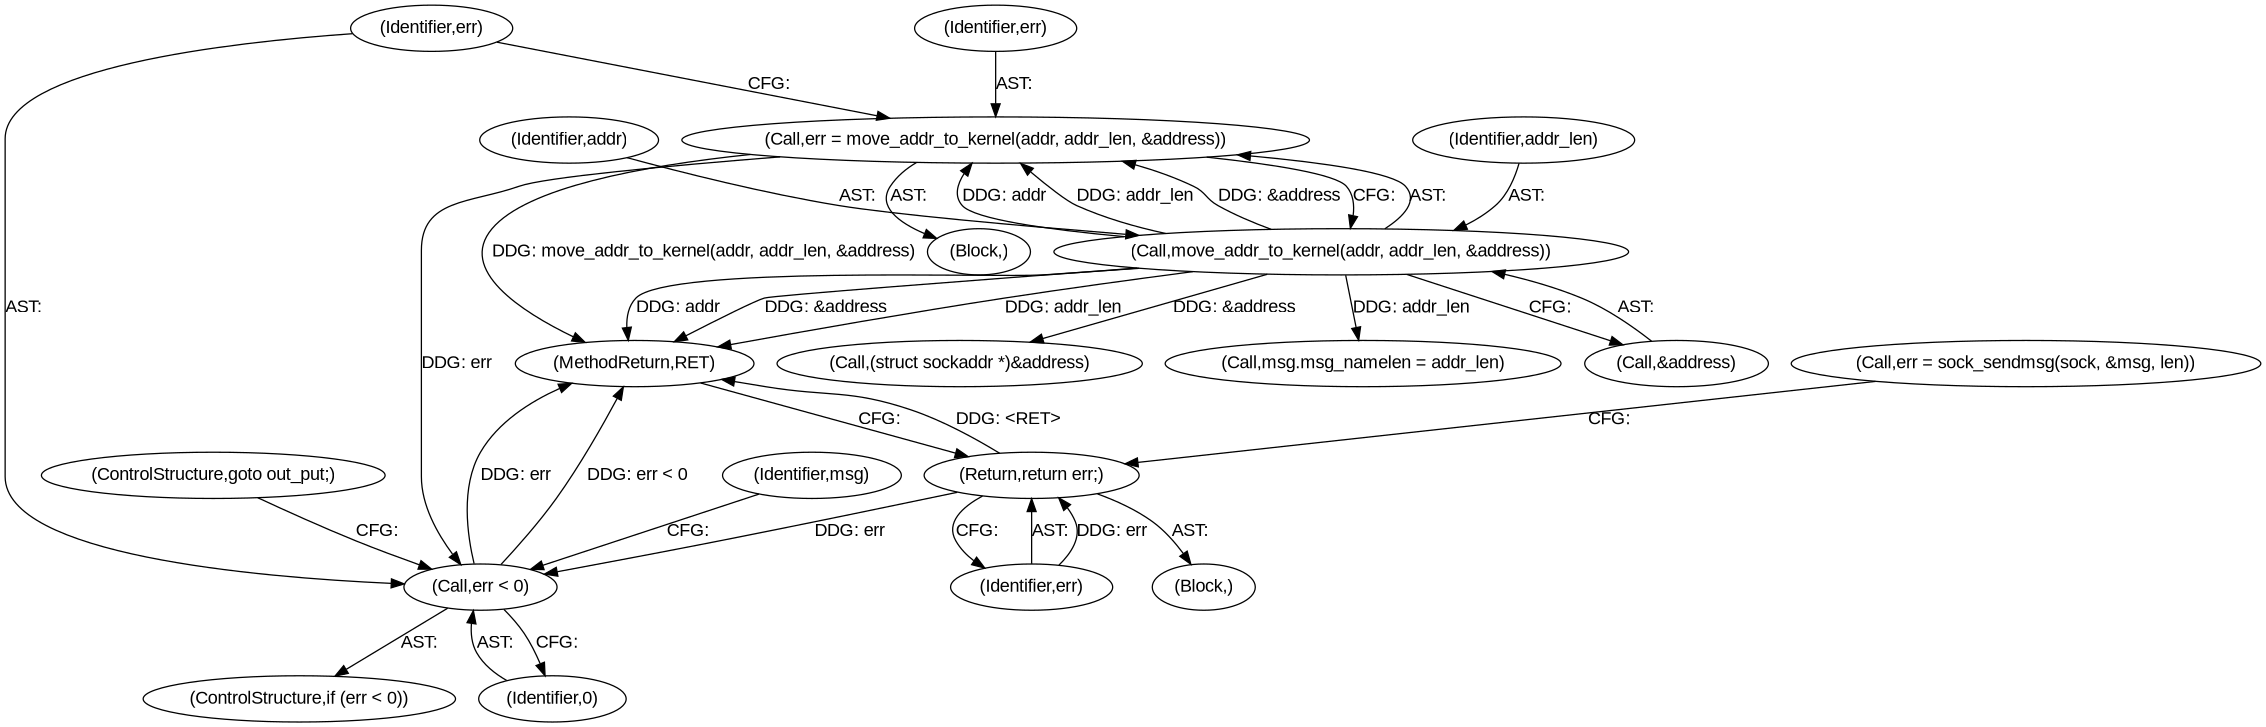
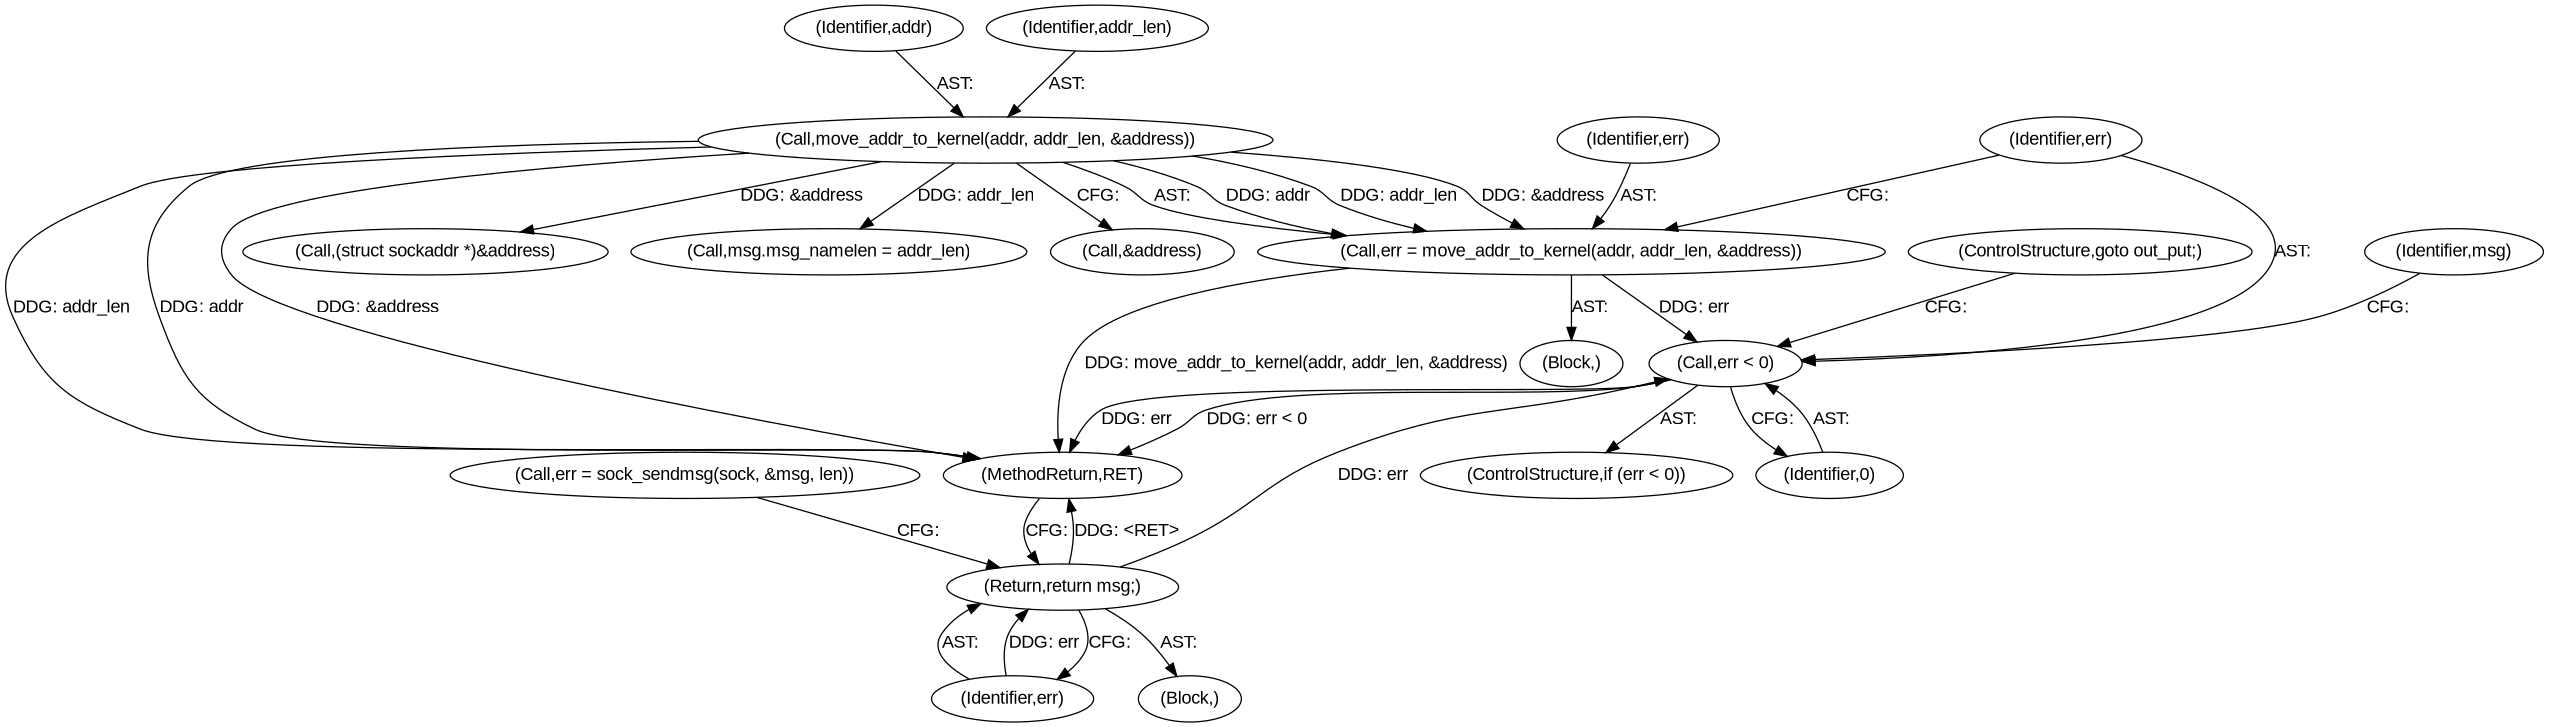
(1293, 169) -> none
(1583, 299) -> none
(1032, 475) -> (1063, 587)
